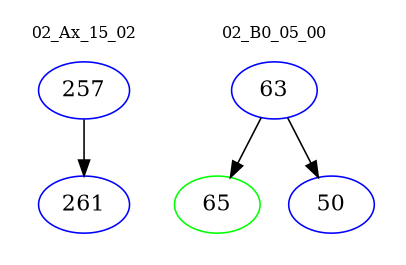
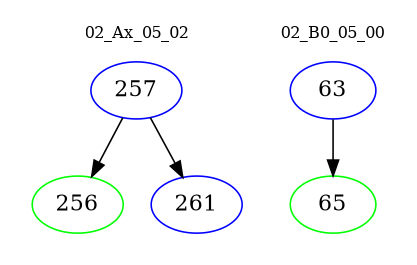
(84, 34) -> (137, 34)
none -> (78, 205)
(331, 205) -> none
